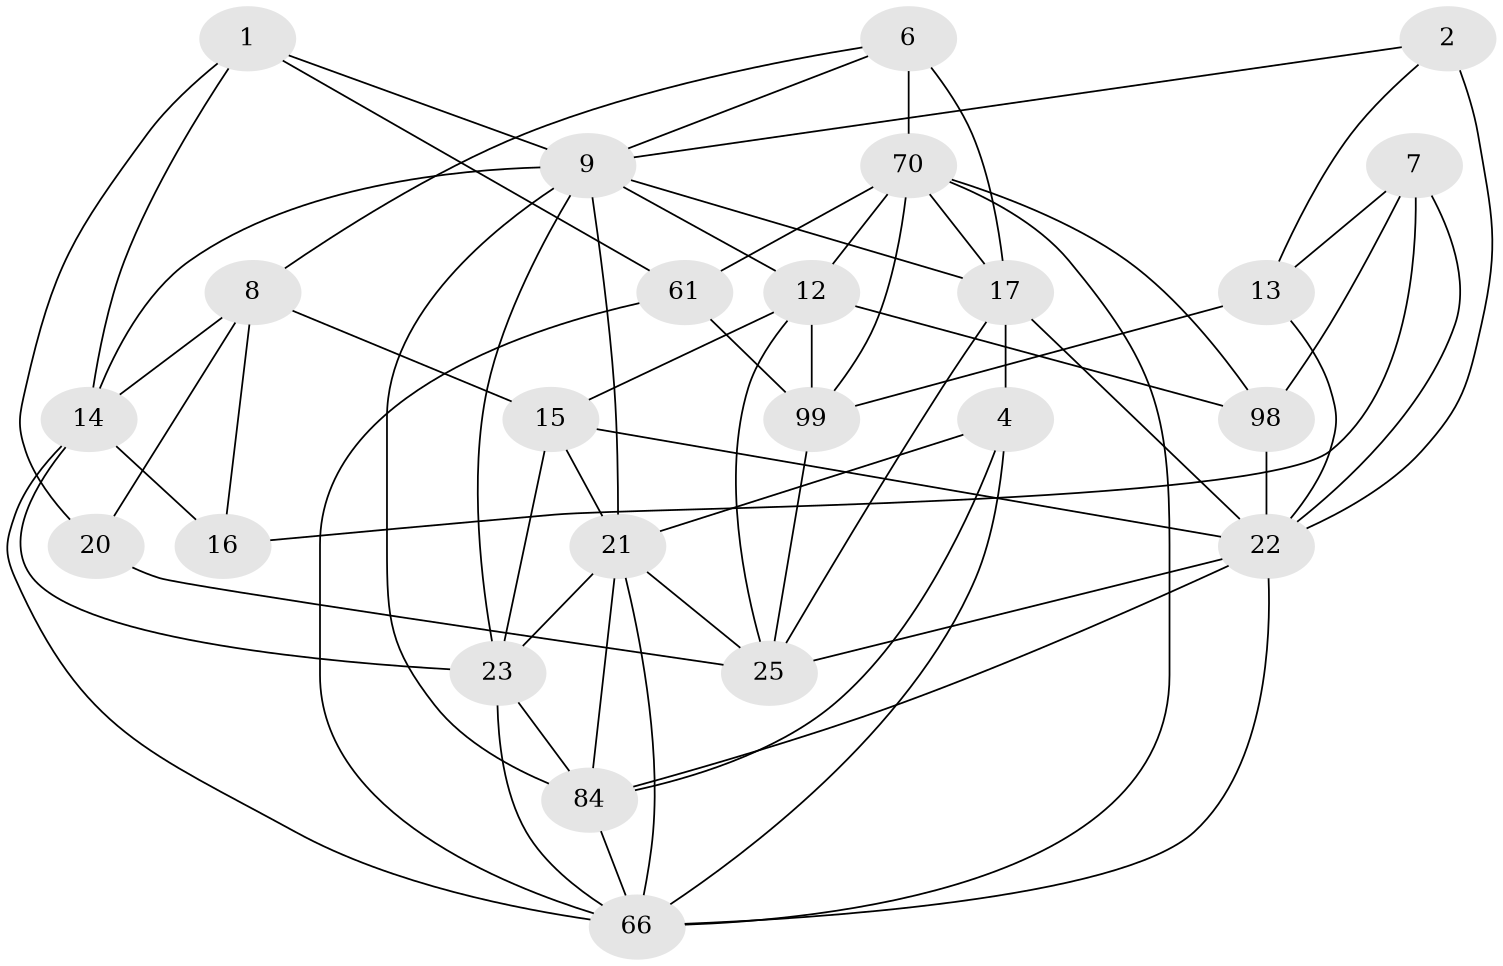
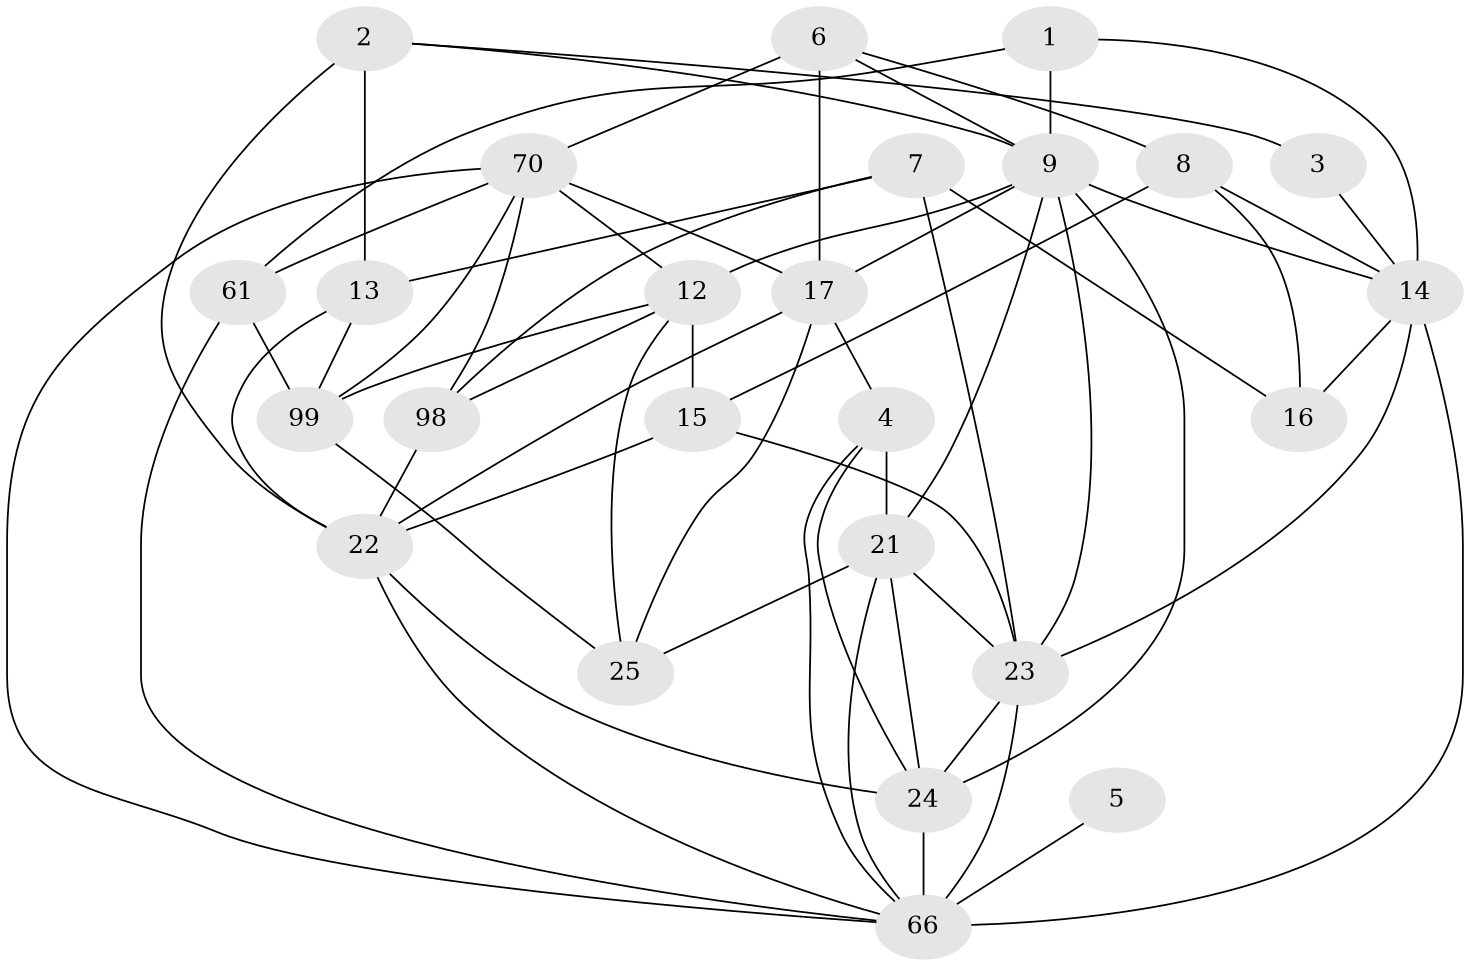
none -> (1318, 166)
(1429, 379) -> (977, 429)
(584, 483) -> none
(96, 546) -> none
(1018, 610) -> none
(590, 800) -> (924, 800)
none -> (1117, 800)
